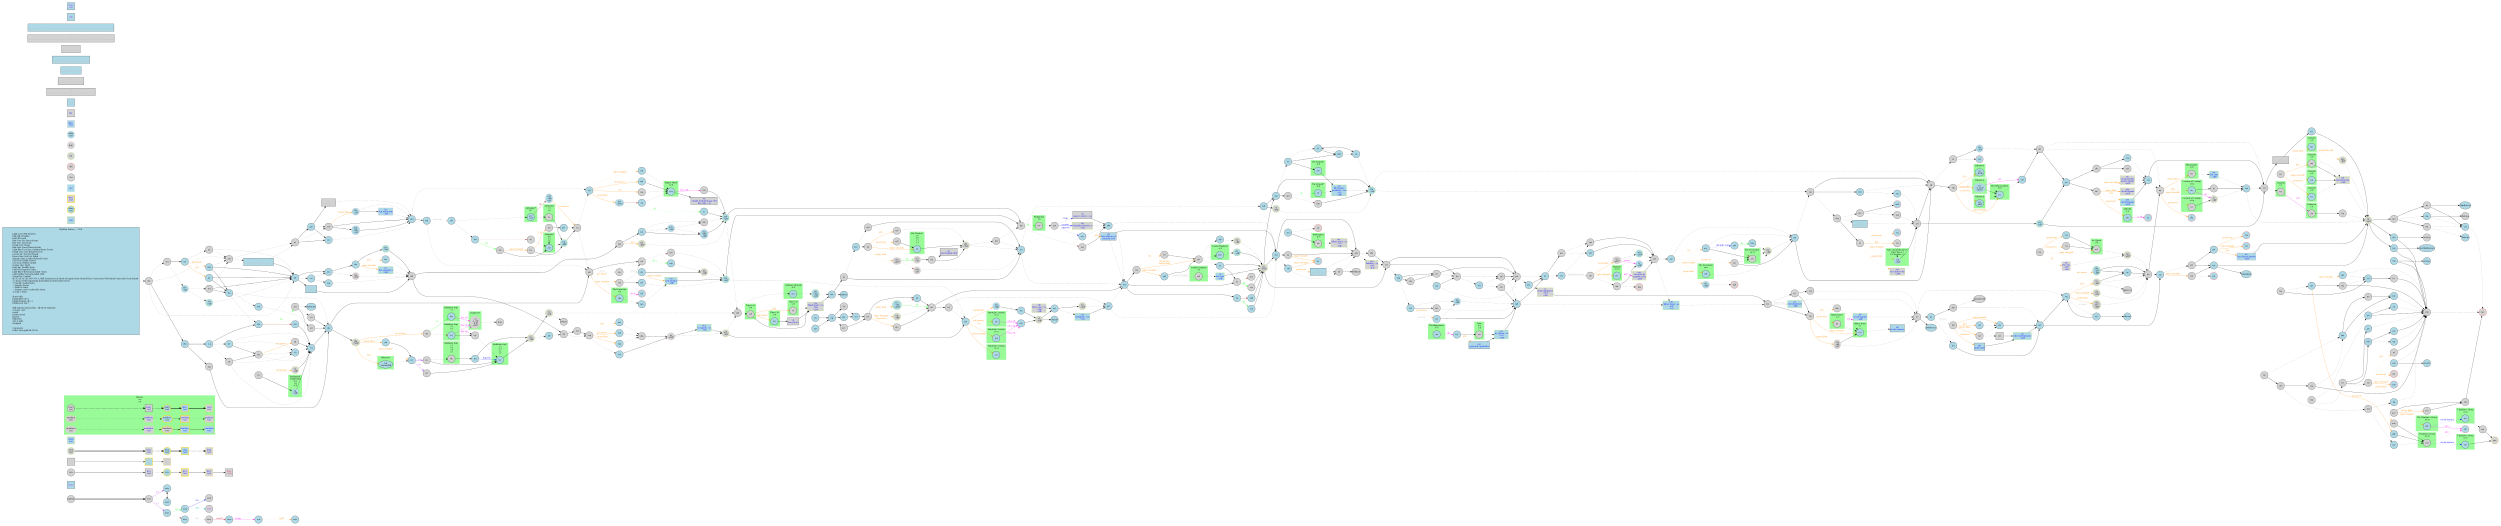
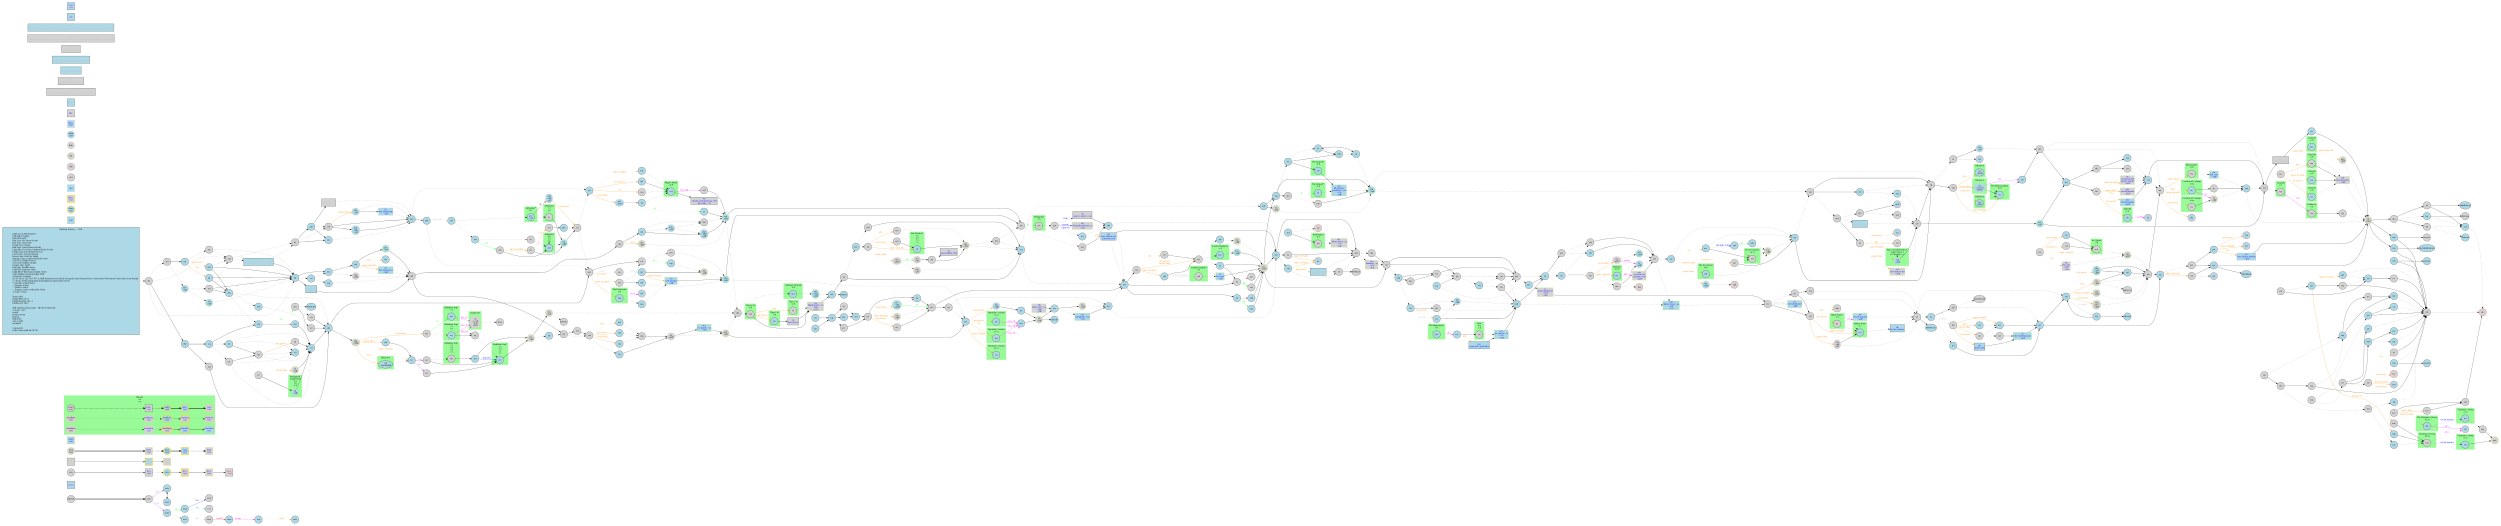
(2000, 336) -> (2000, 336)
